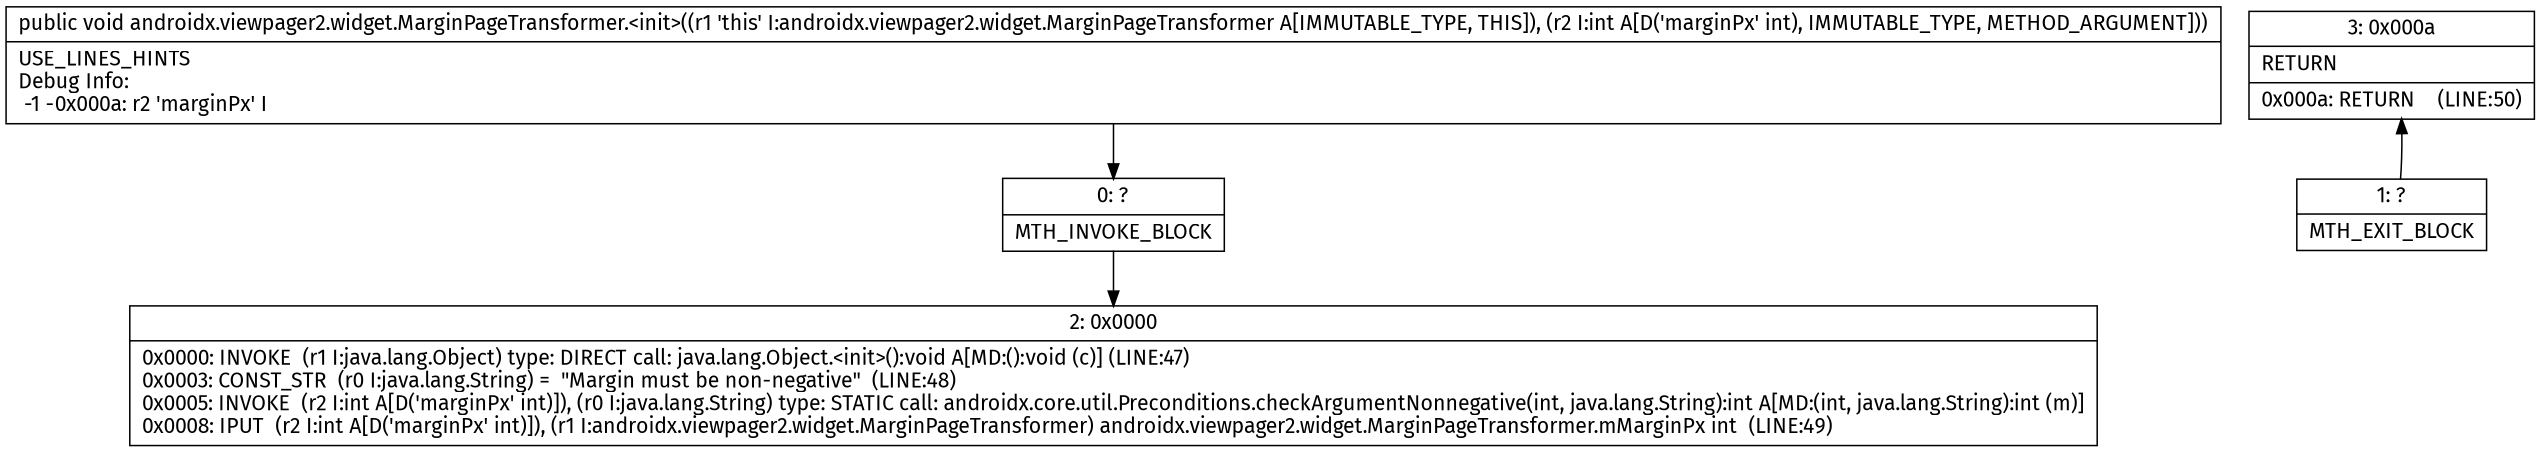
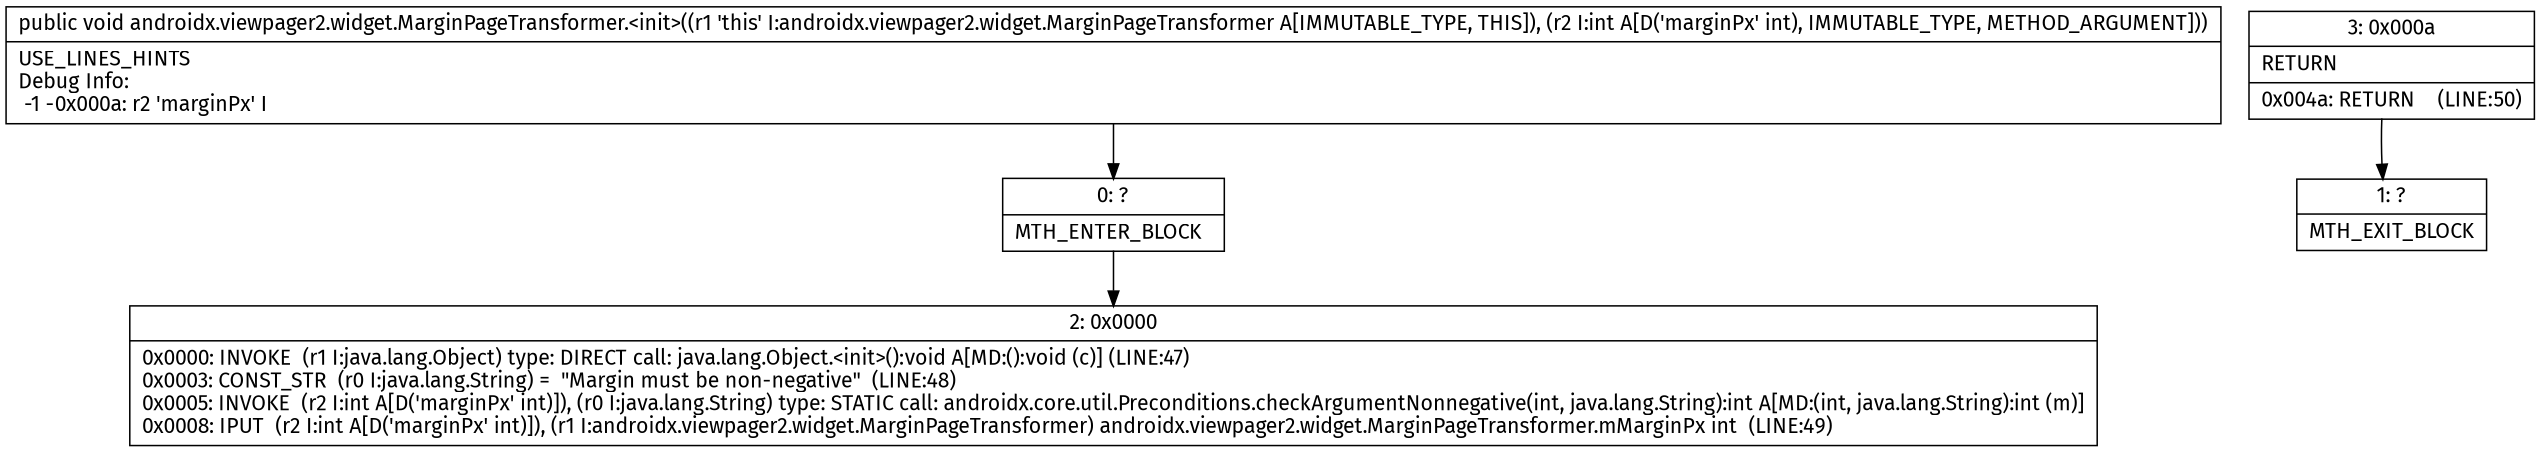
(2392, 100) -> (2392, 100)
(2402, 157) -> (2381, 141)
(1113, 232) -> (1109, 232)
